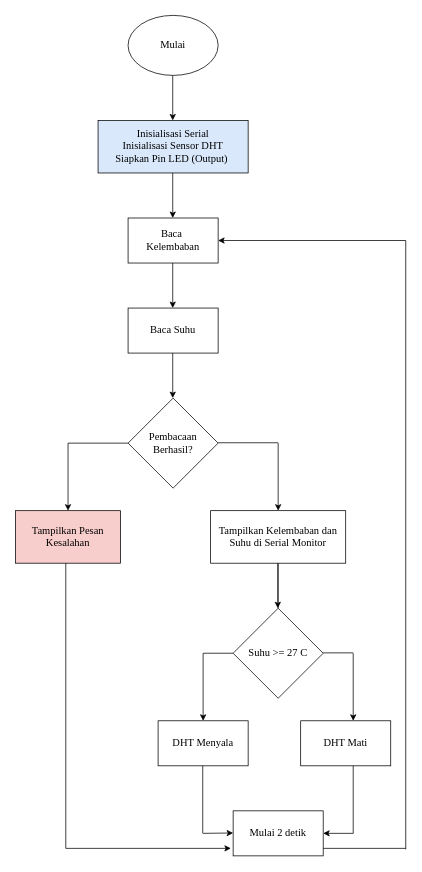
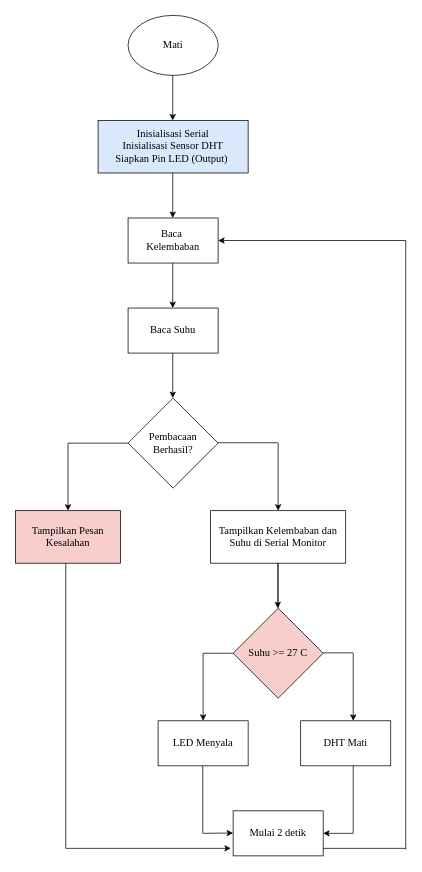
(173, 45) -> (173, 45)
(278, 653) -> (278, 653)
(203, 743) -> (203, 743)
